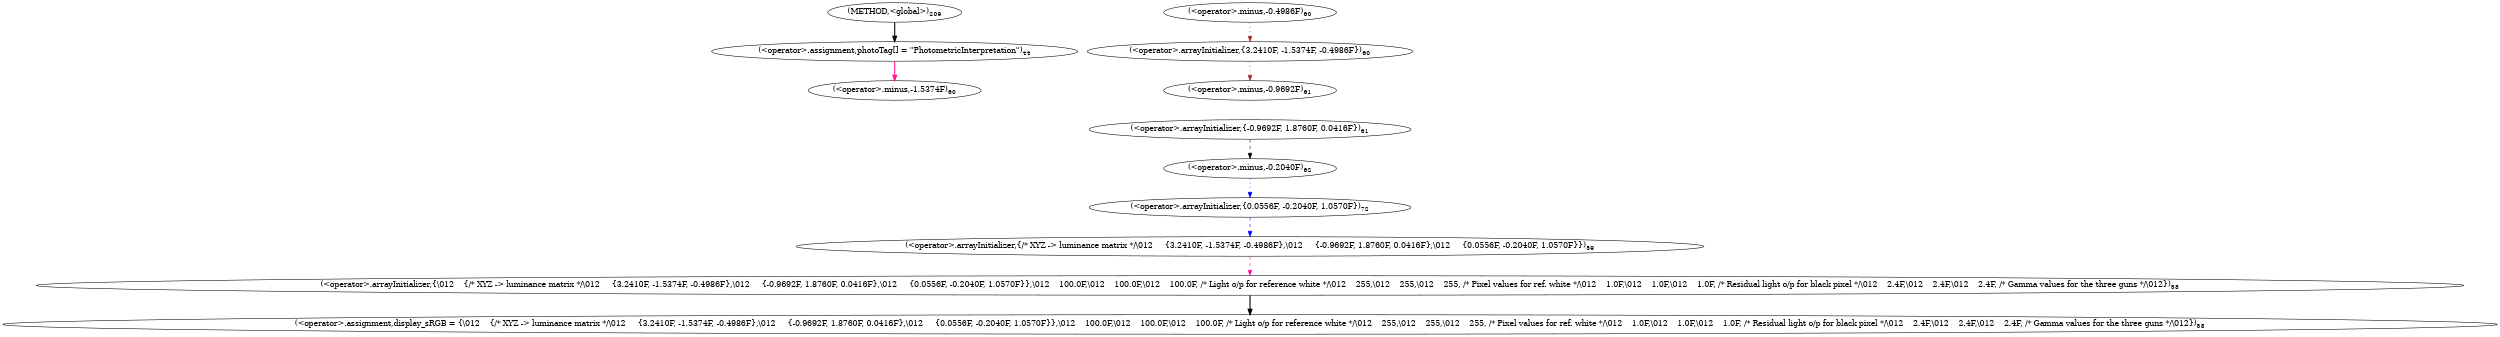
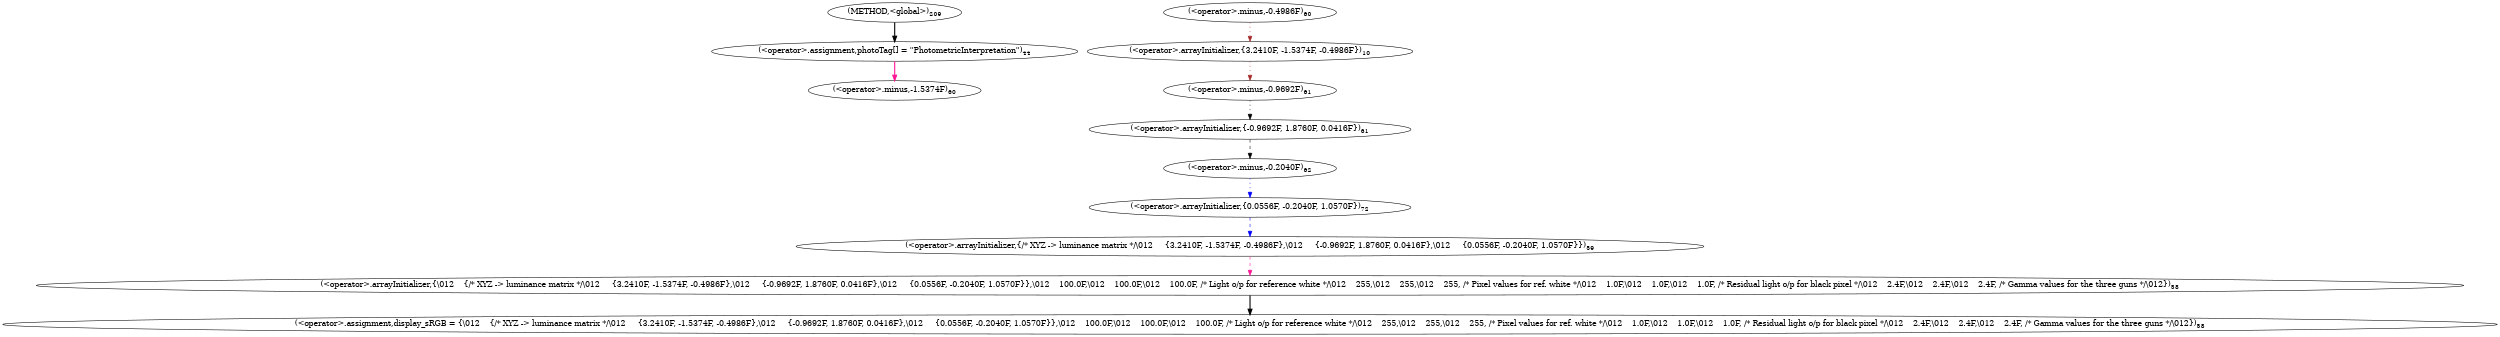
(1366, 51) -> (1366, 51)
none -> (1250, 107)
